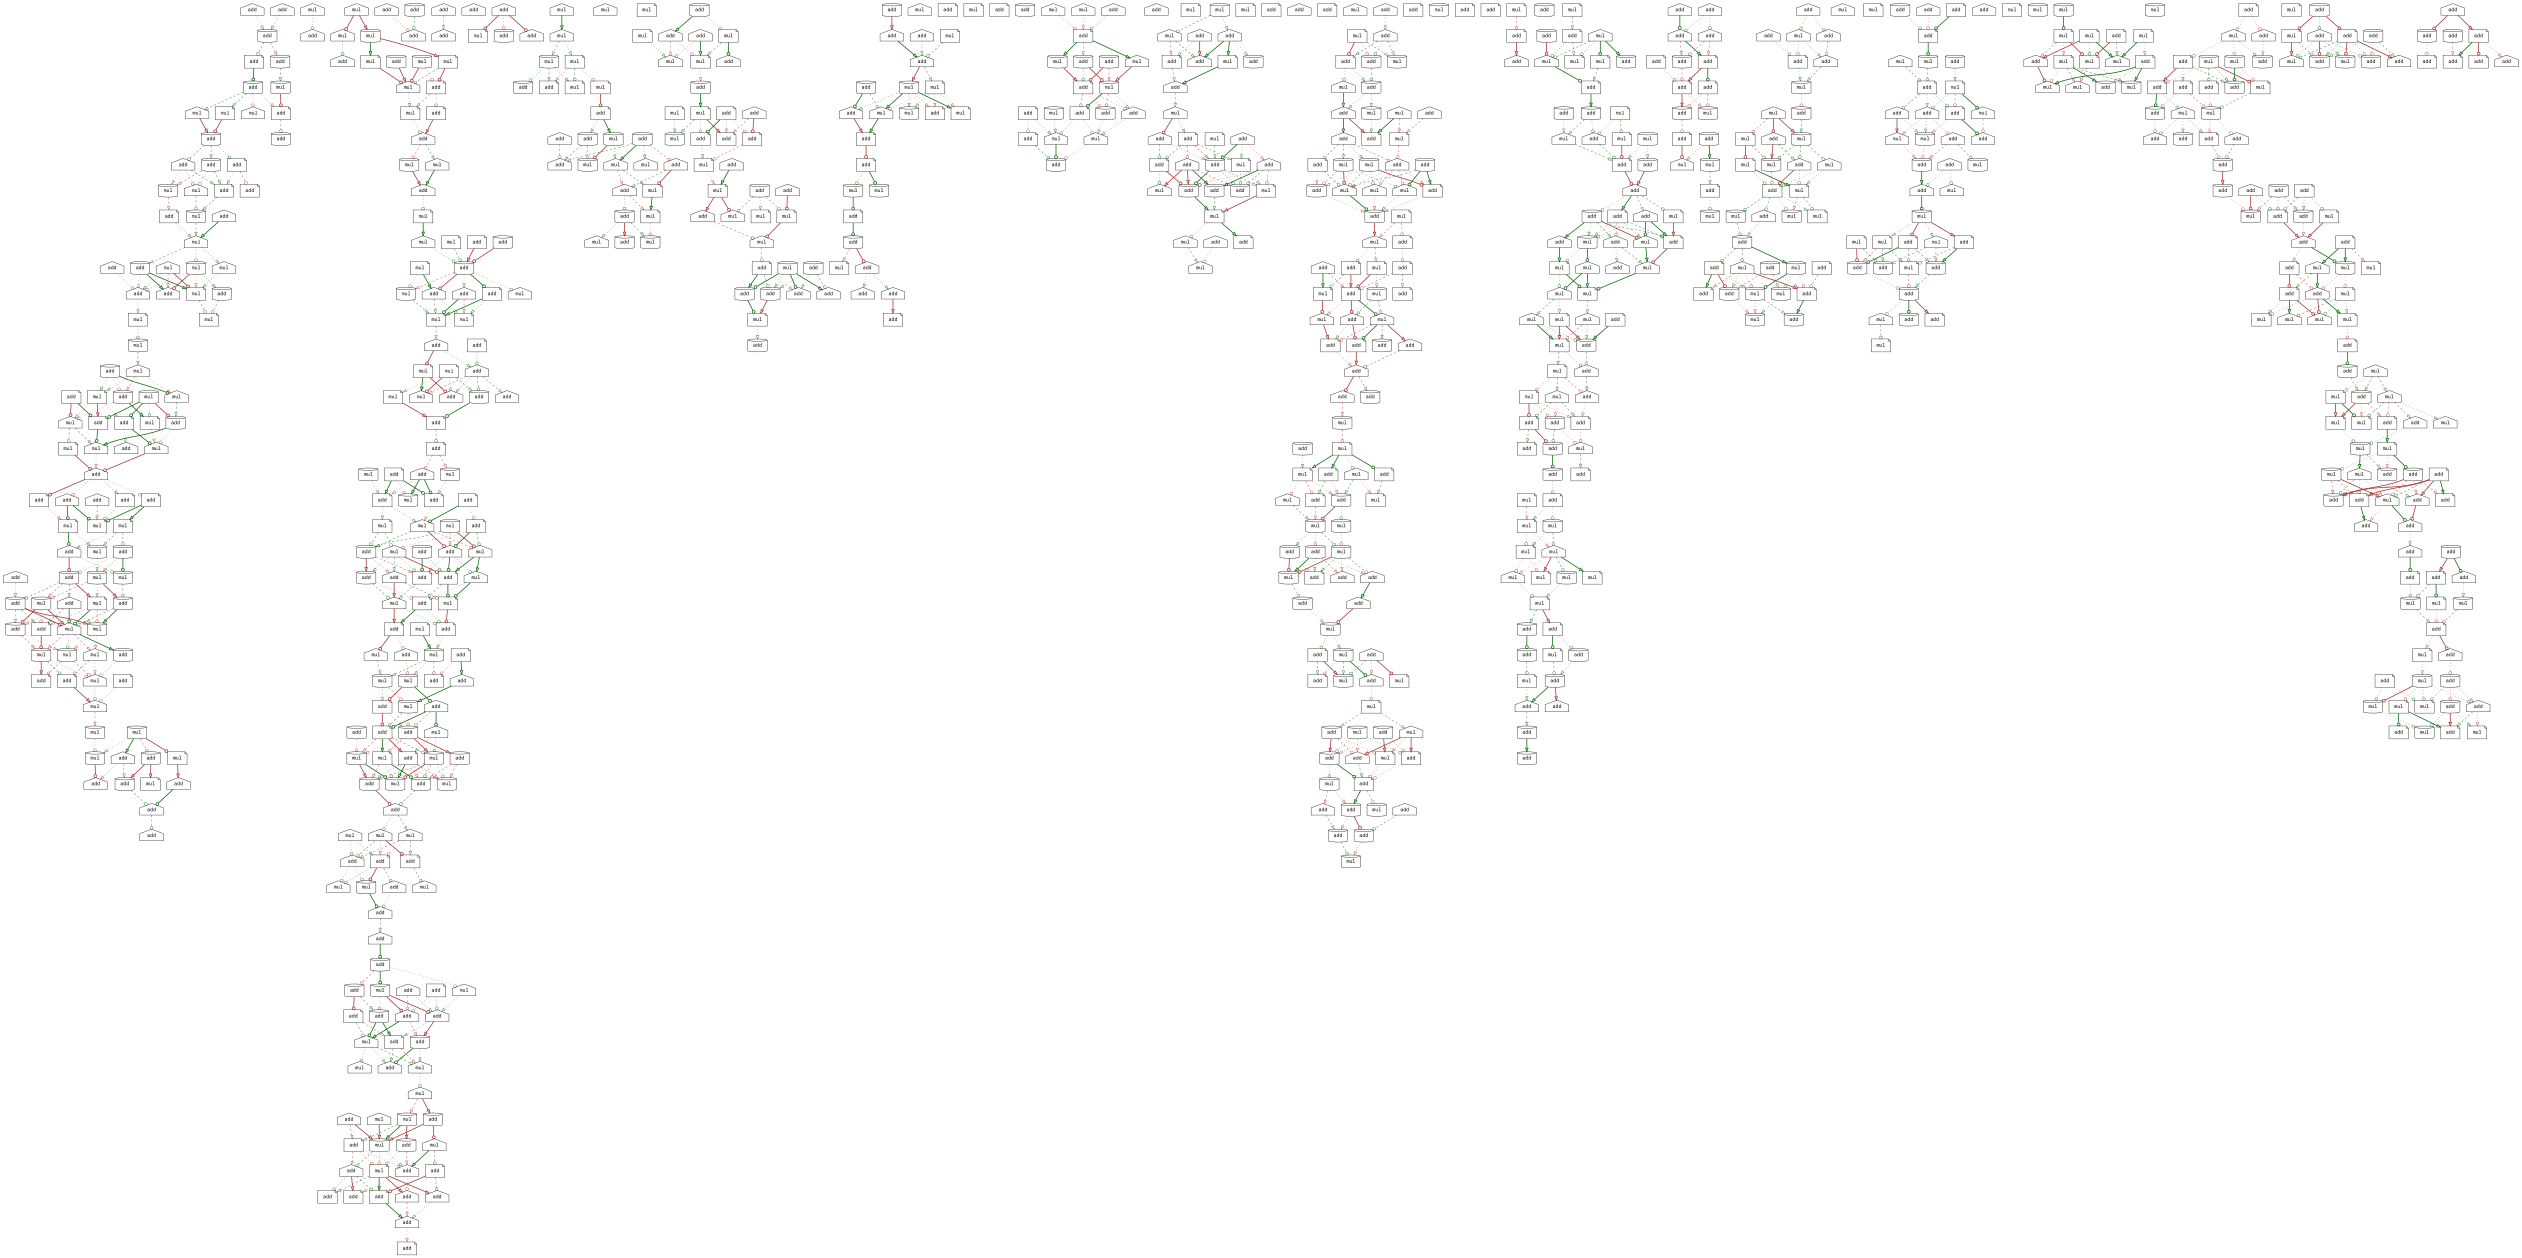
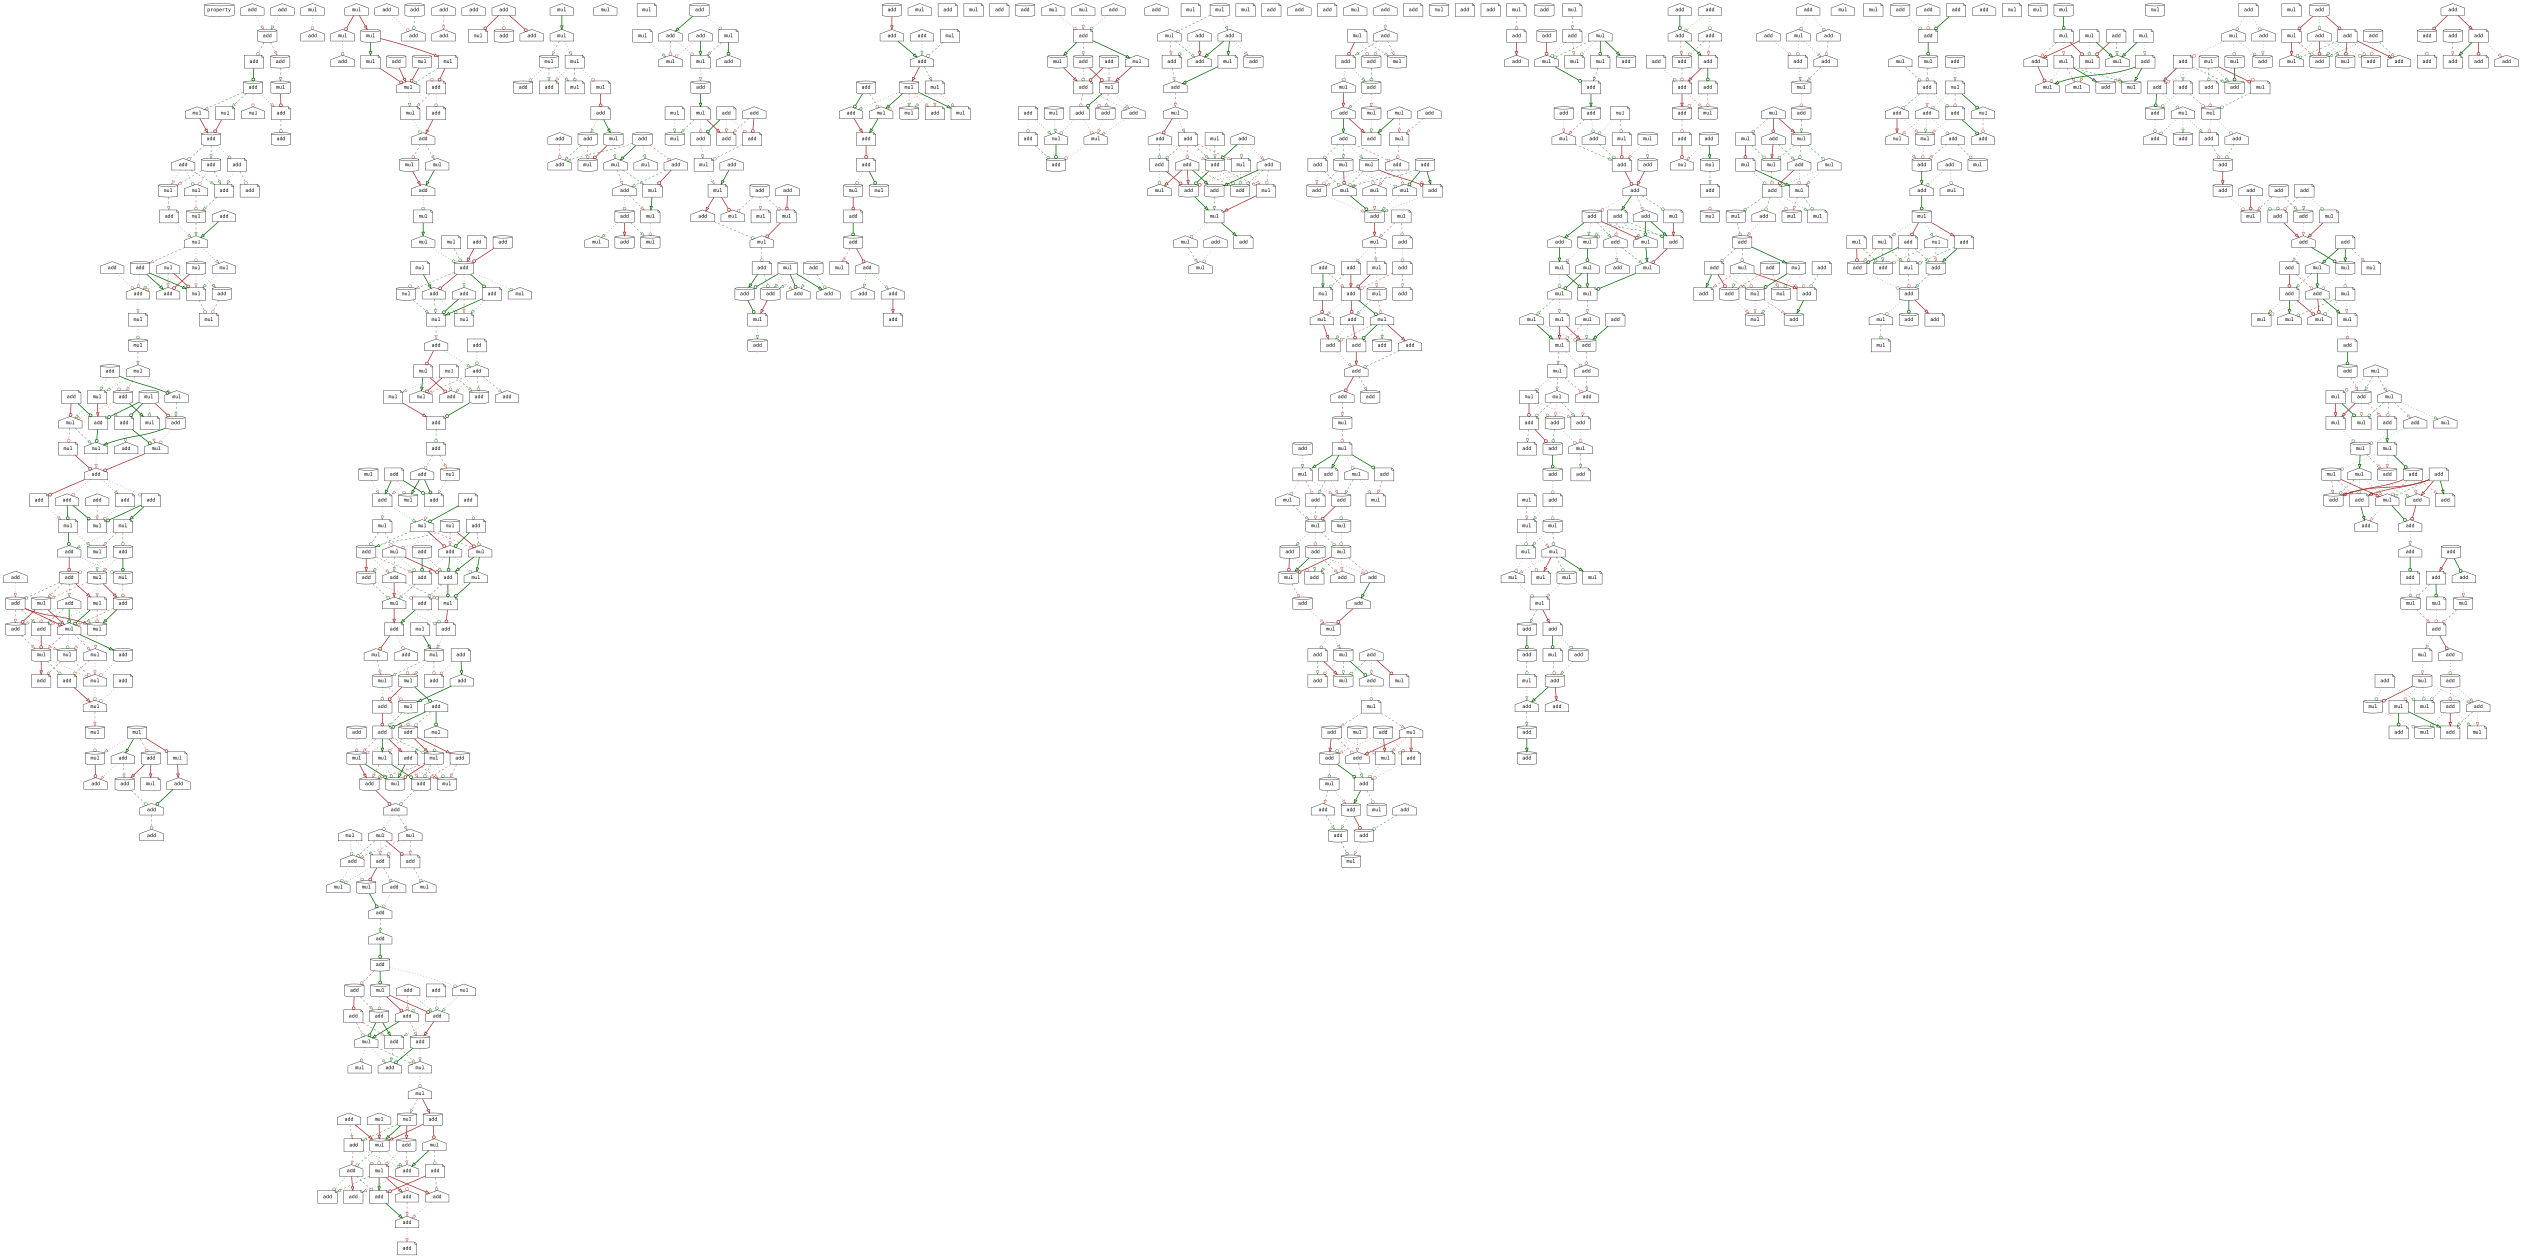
none -> (219, 10)
